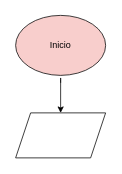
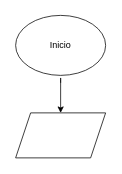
(60, 45) -> (60, 45)
